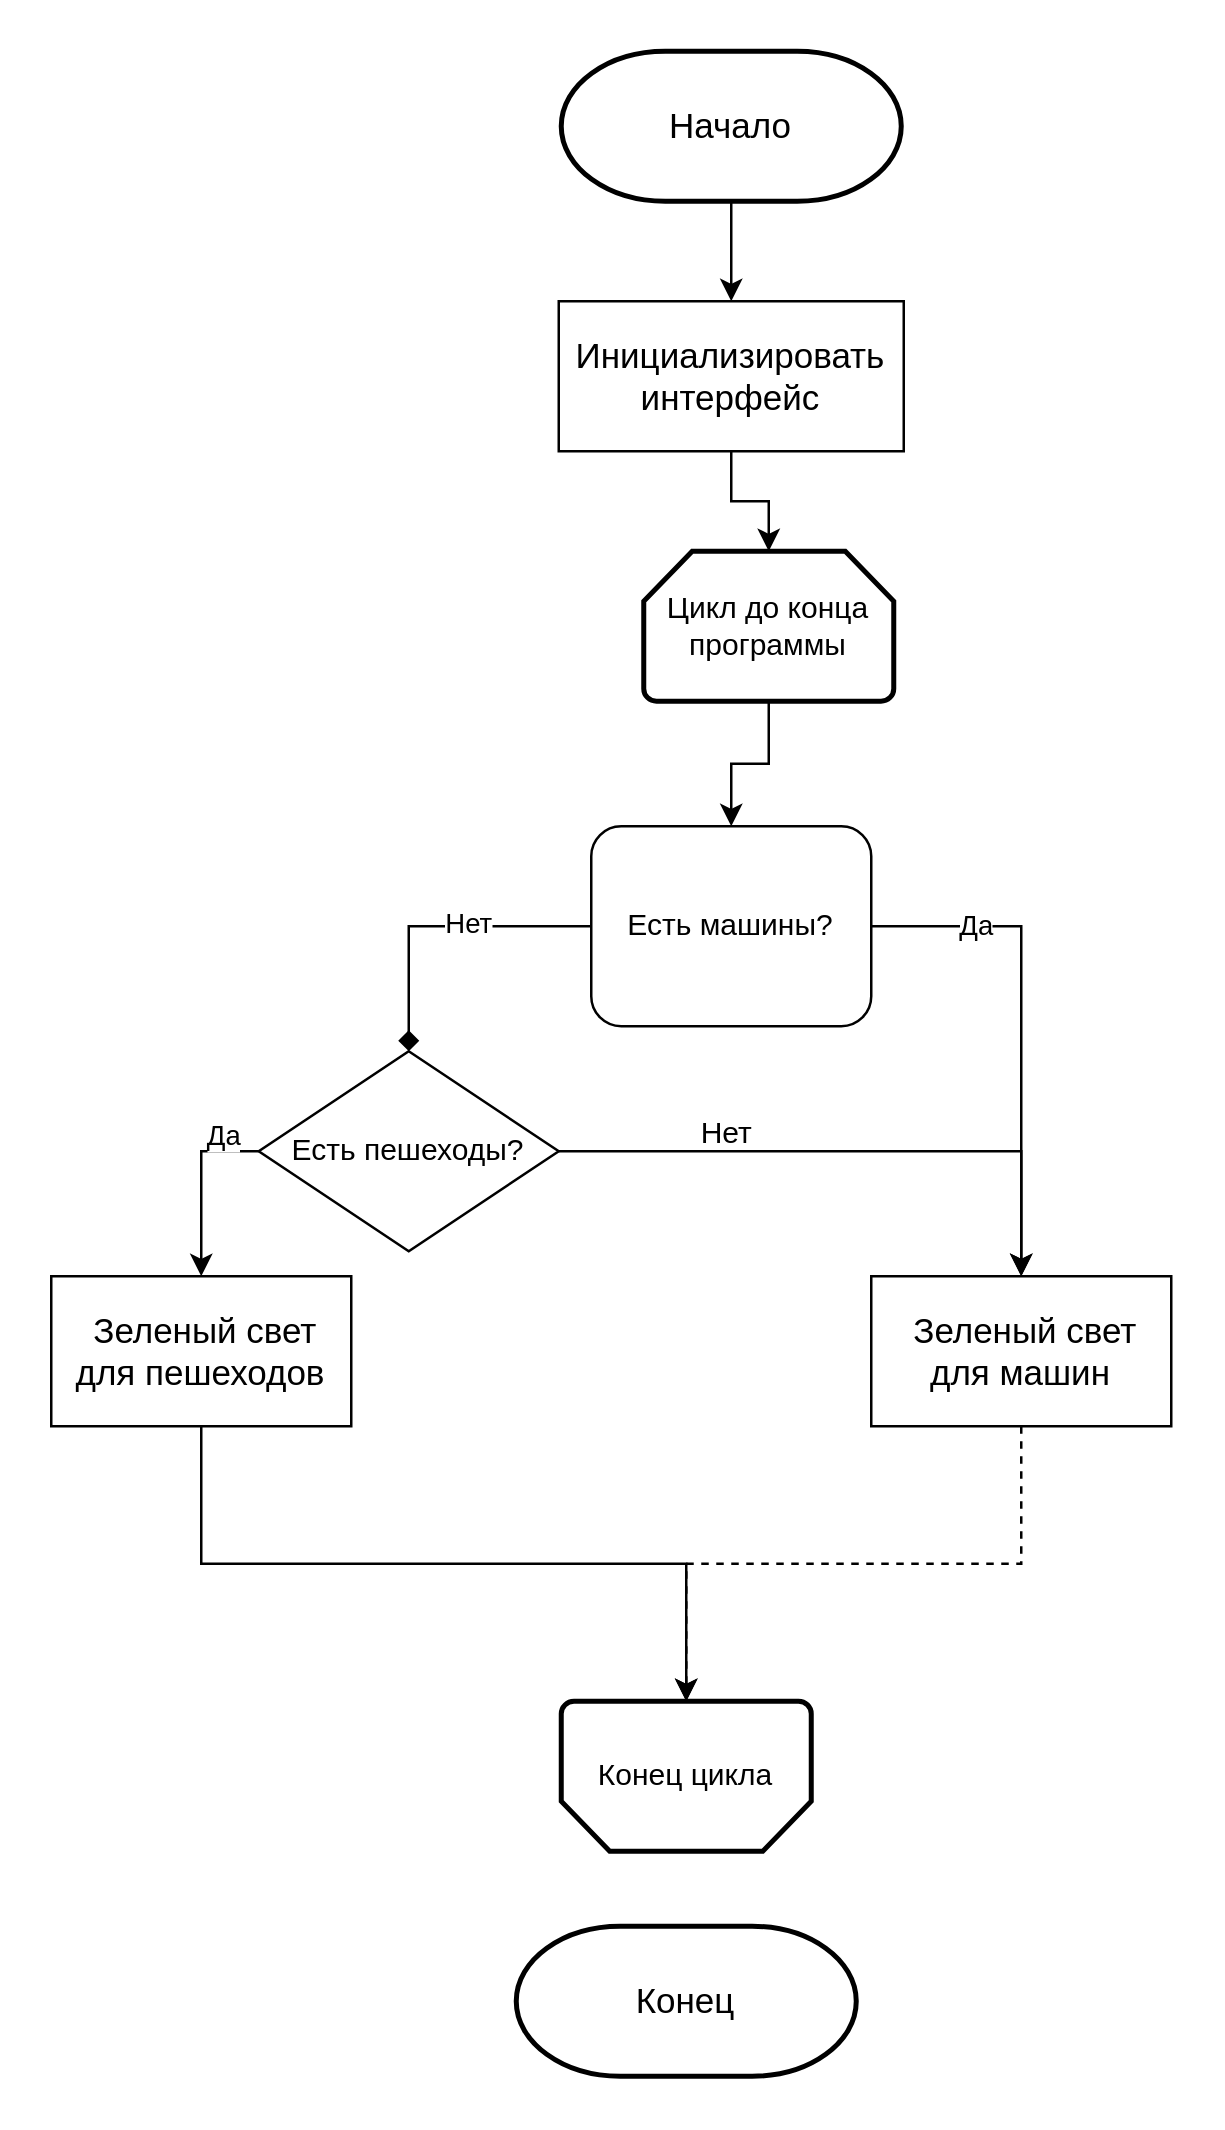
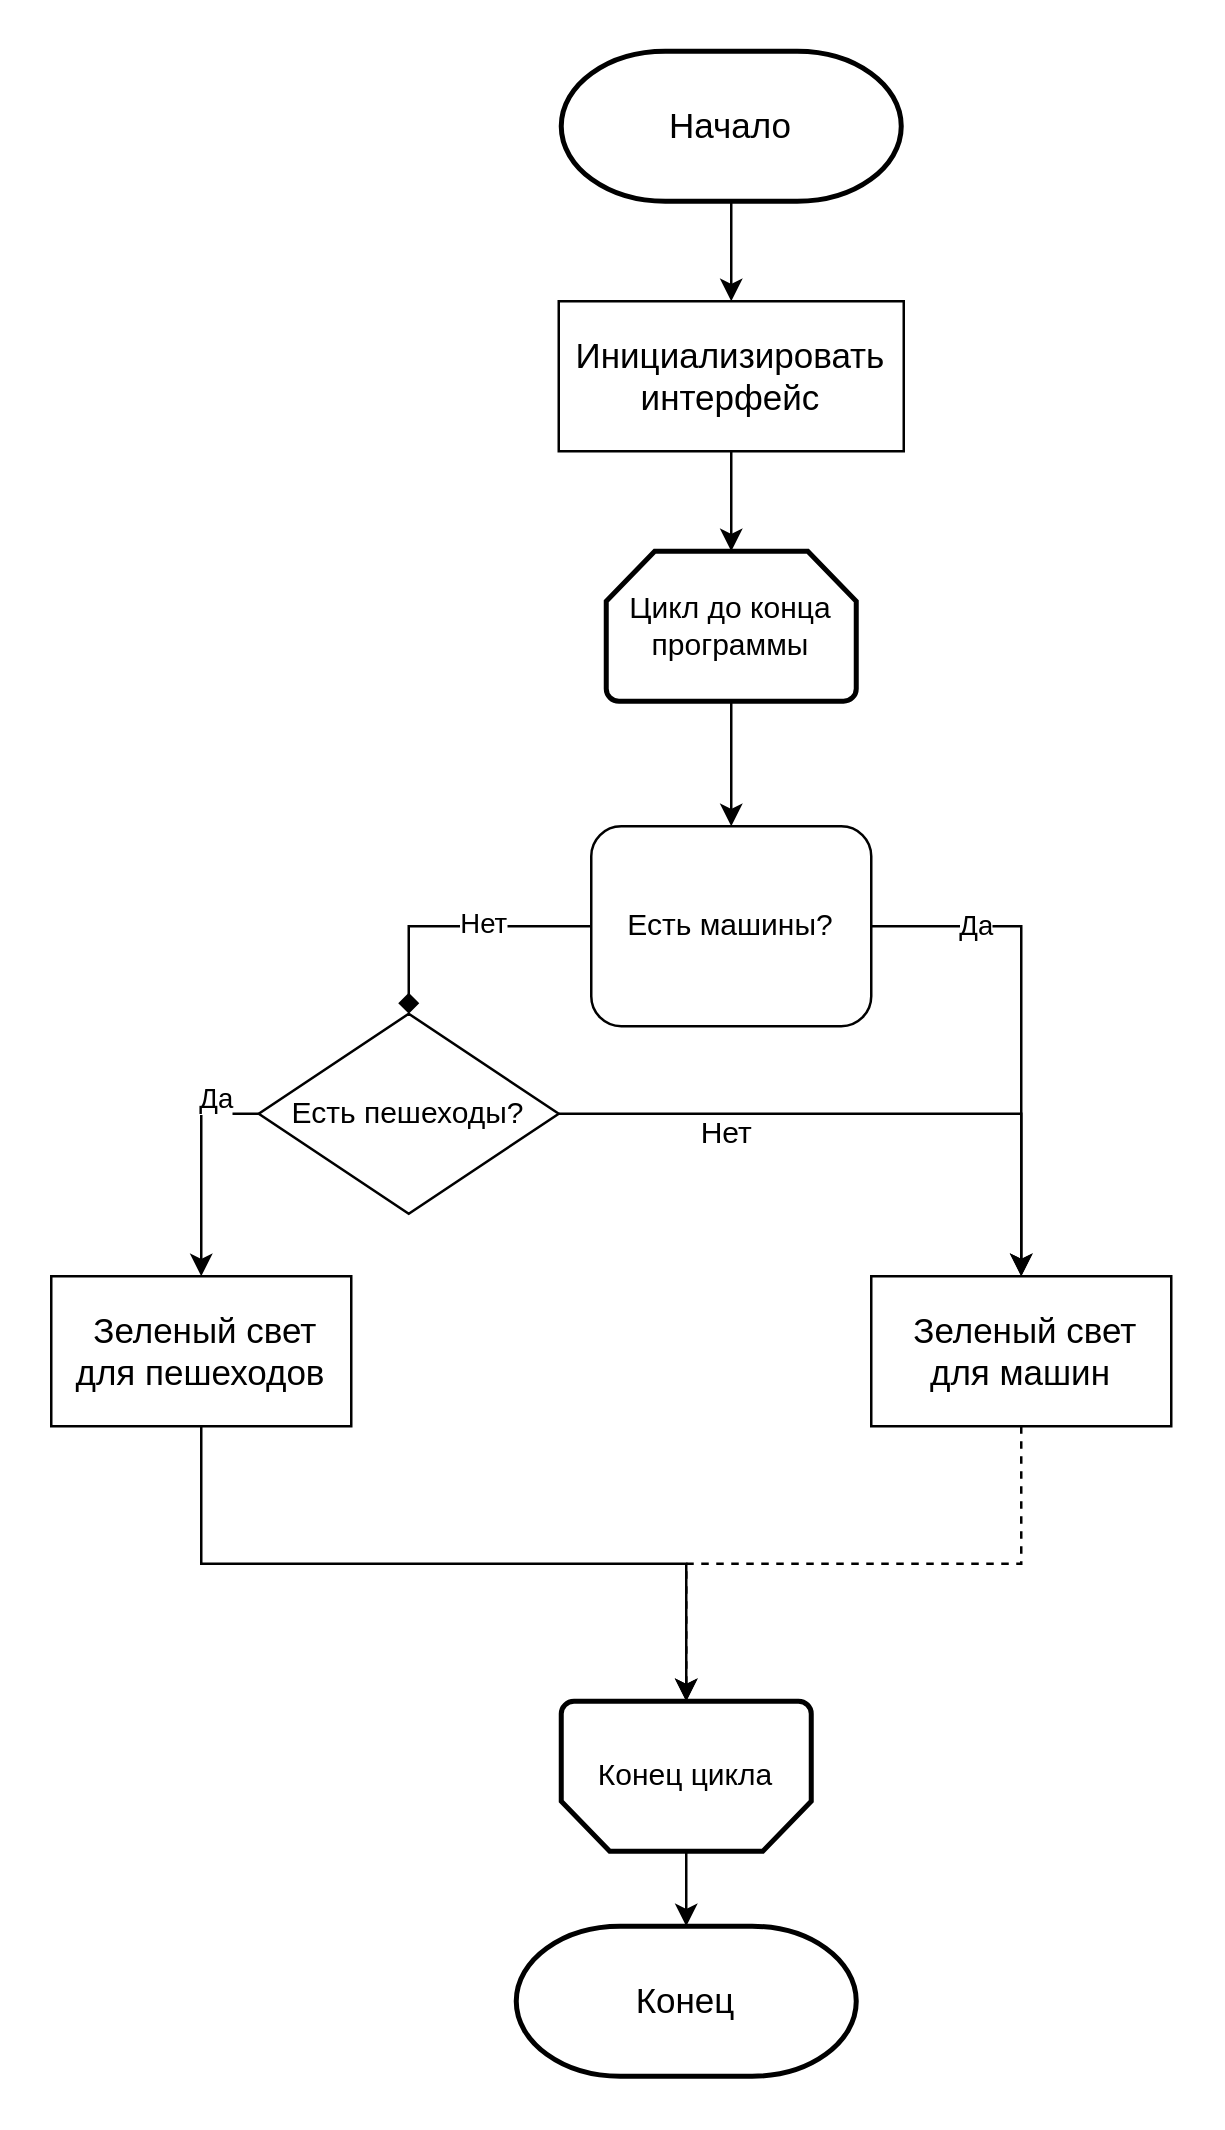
(769, 626) -> (731, 626)
(409, 1151) -> (409, 1114)
none -> (686, 1881)
